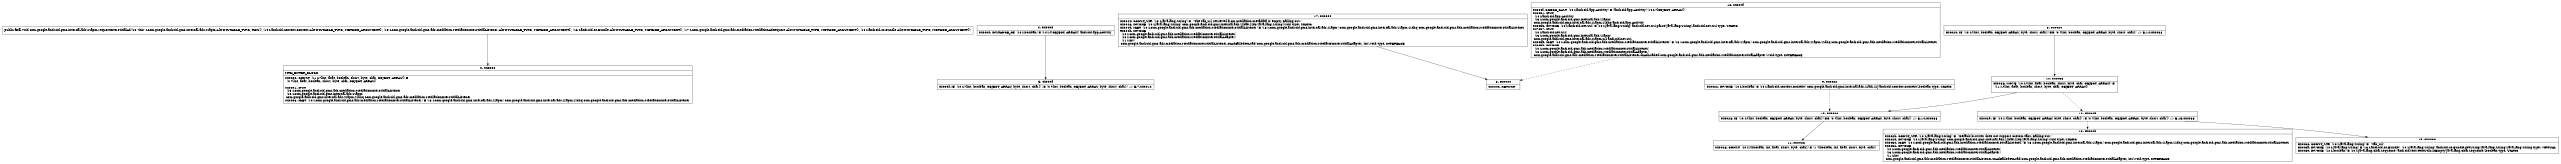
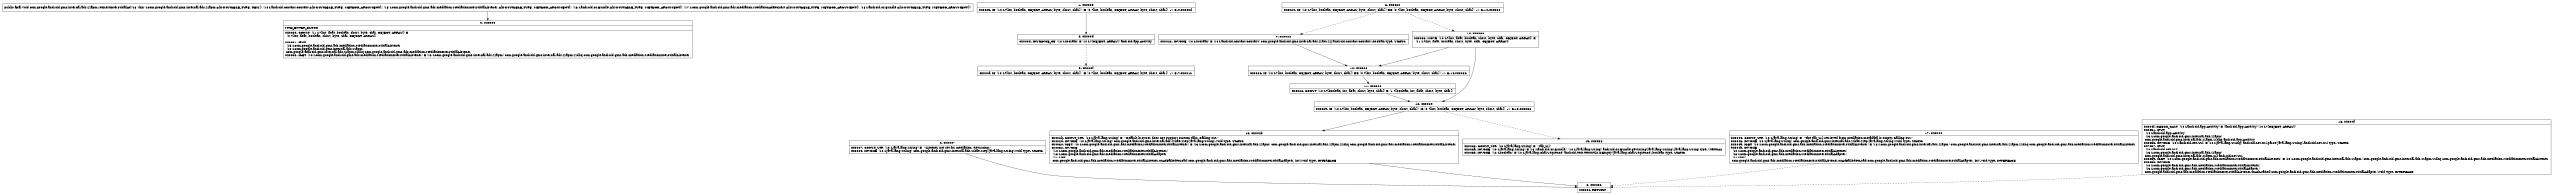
none -> (1086, 8)
none -> (1339, 23)
(2055, 55) -> (1429, 21)
(1046, 56) -> (1086, 54)
(1431, 63) -> (1716, 176)
none -> (1397, 97)
(1830, 99) -> (1320, 55)
(2072, 101) -> (1470, 80)
(2088, 124) -> (1364, 121)
(2275, 127) -> (1501, 125)
none -> (947, 147)
none -> (1472, 176)
